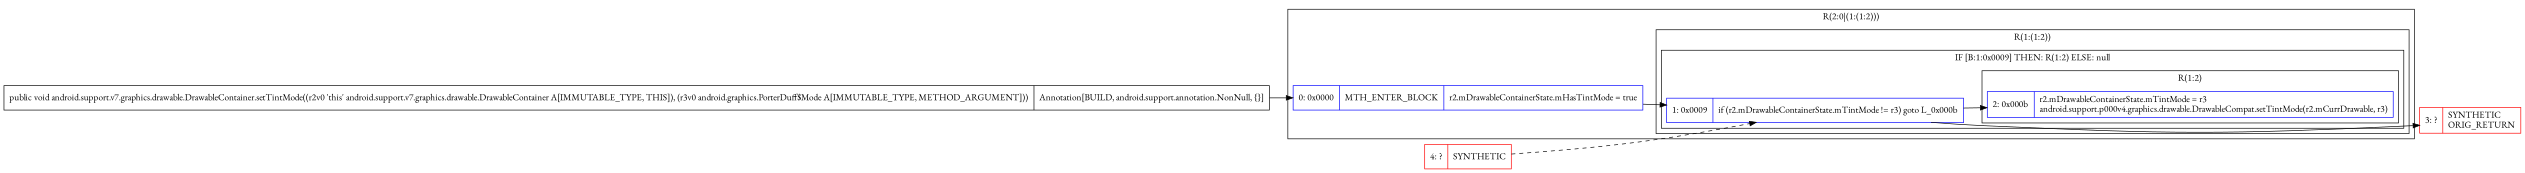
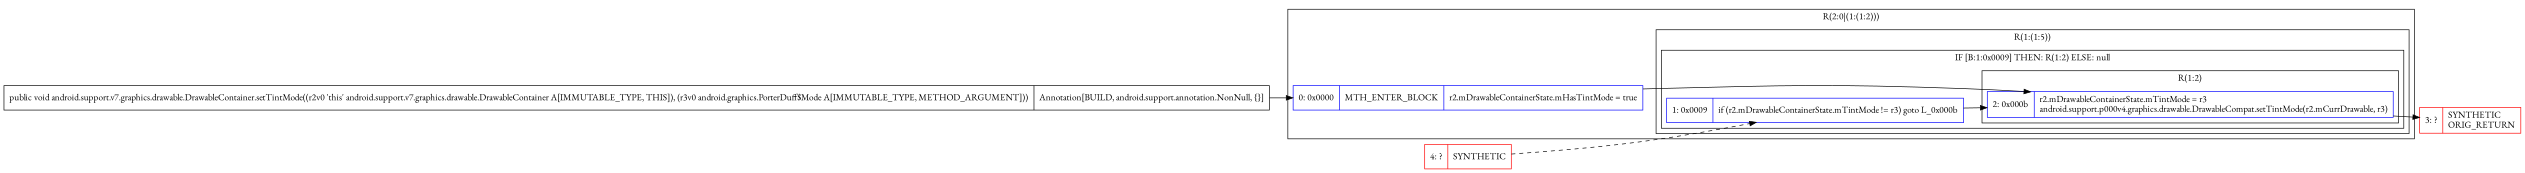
(2033, 37) -> (2033, 37)
(1652, 104) -> (1834, 86)
(2172, 132) -> (2403, 117)
